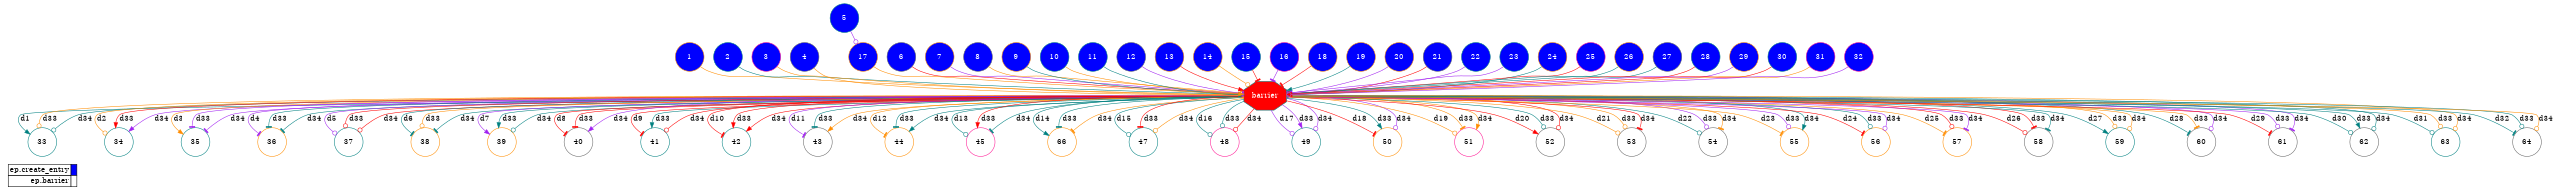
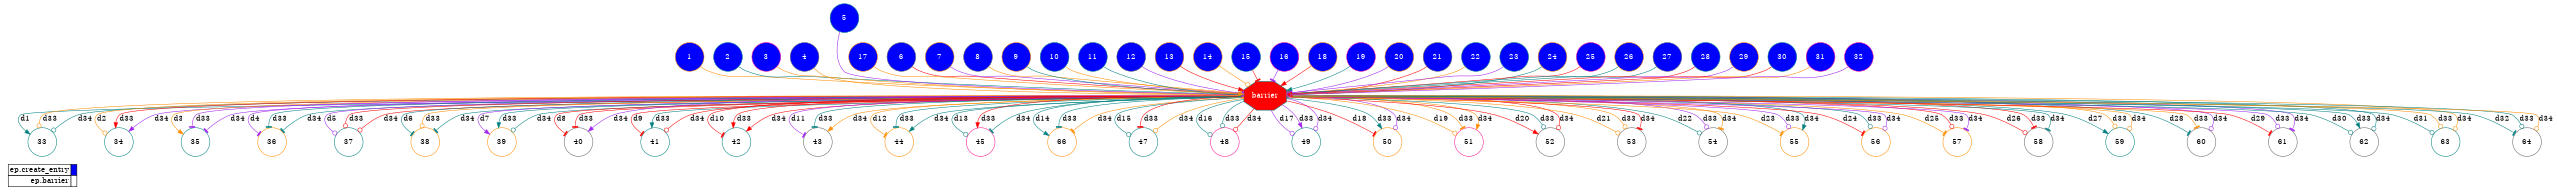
(853, 36) -> (1020, 88)
(1361, 57) -> (1361, 57)
(1297, 75) -> (1297, 75)
(1378, 86) -> (1378, 86)
